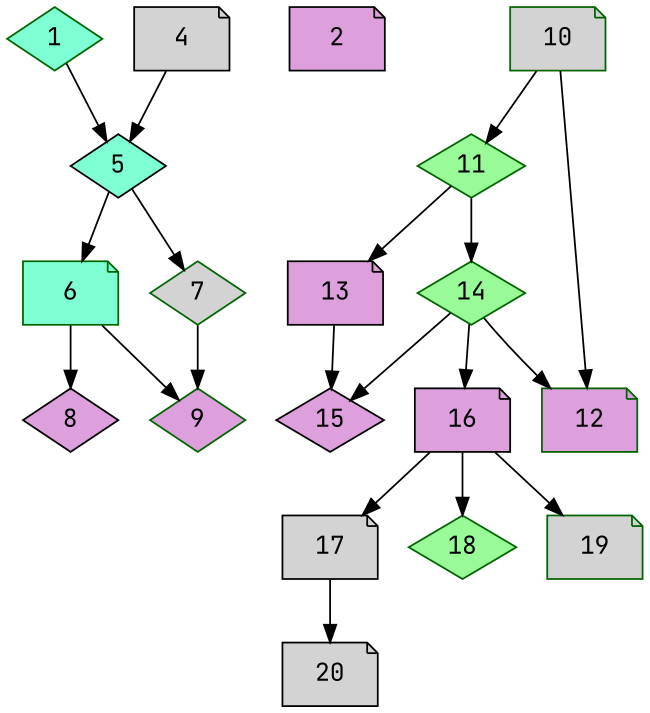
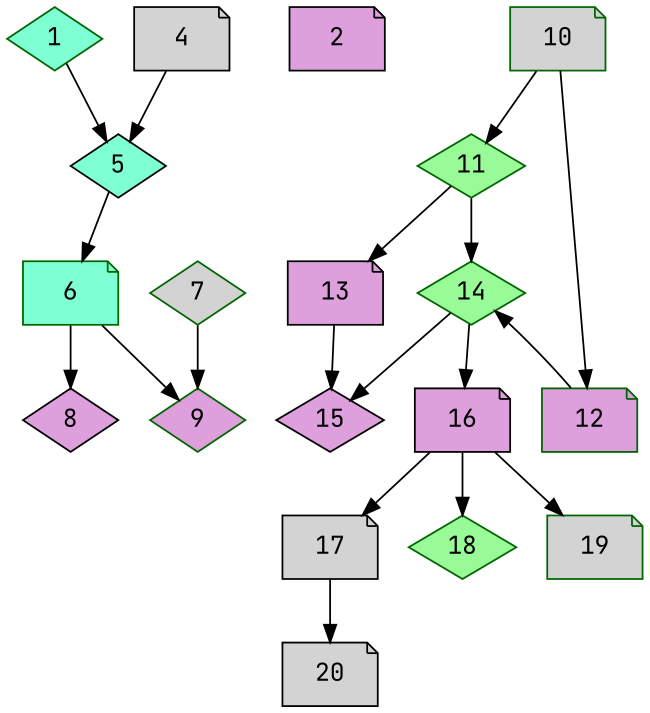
(153, 222) -> none
(510, 347) -> (541, 355)
